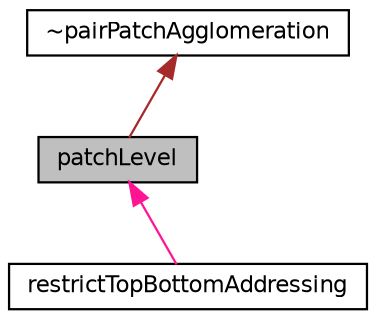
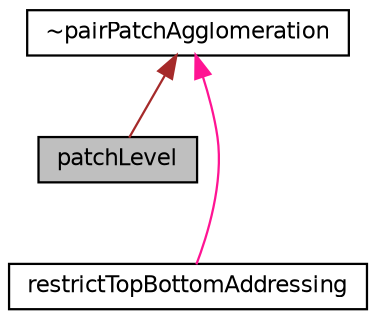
(159, 233) -> (218, 171)
